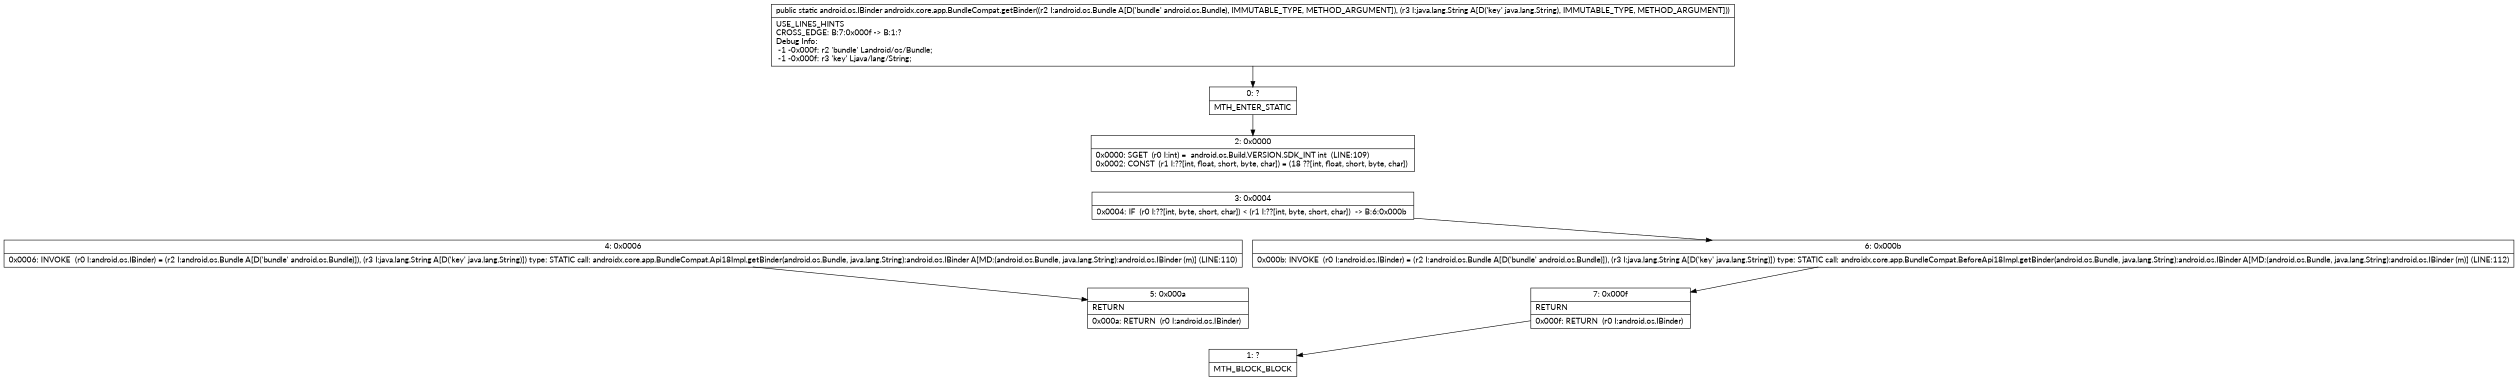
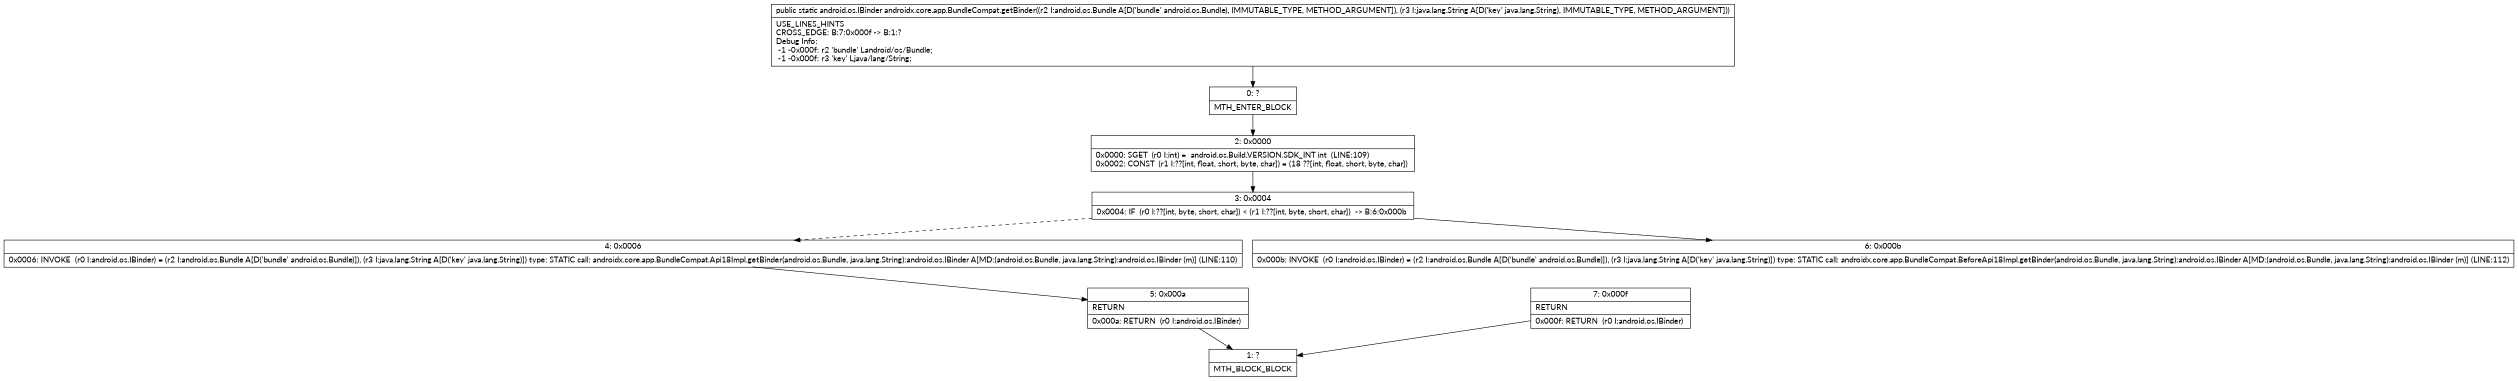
(1253, 107) -> (1253, 107)
none -> (1253, 179)
none -> (946, 229)
(1757, 279) -> none
none -> (1213, 337)
